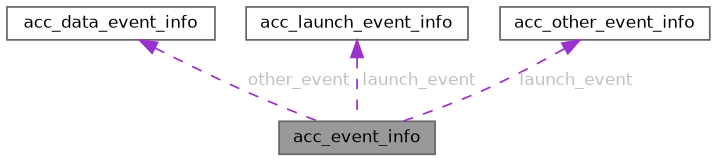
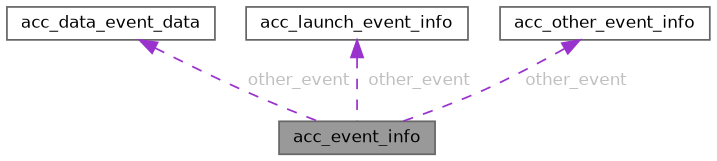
(111, 23) -> (111, 23)
(417, 81) -> (417, 81)
(574, 81) -> (574, 81)
